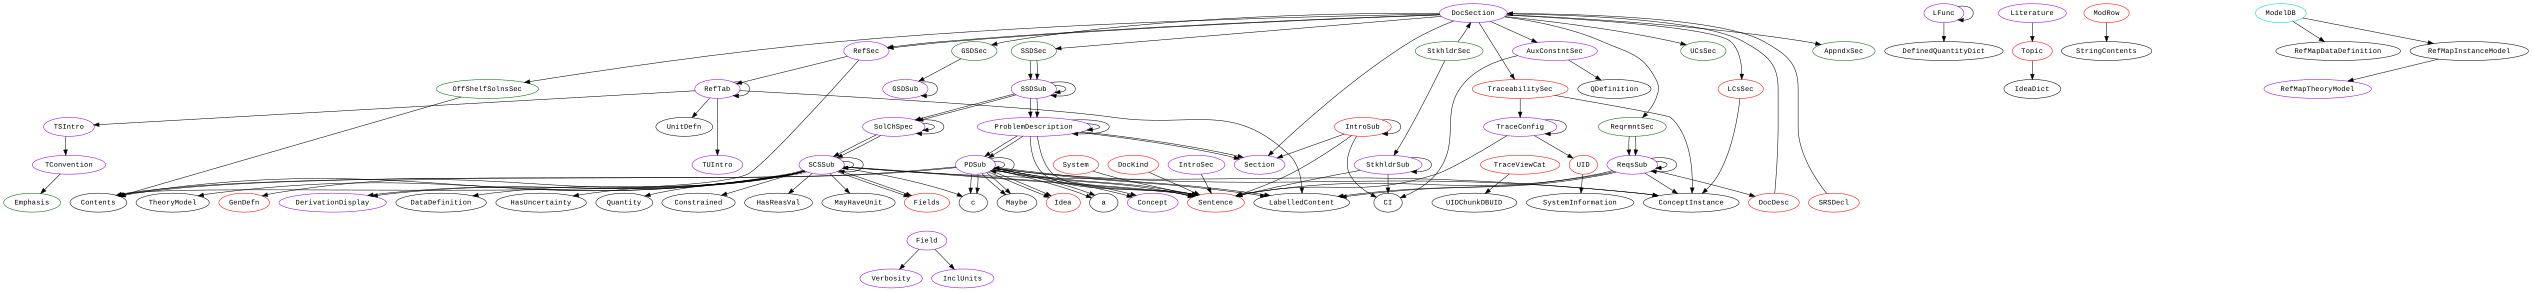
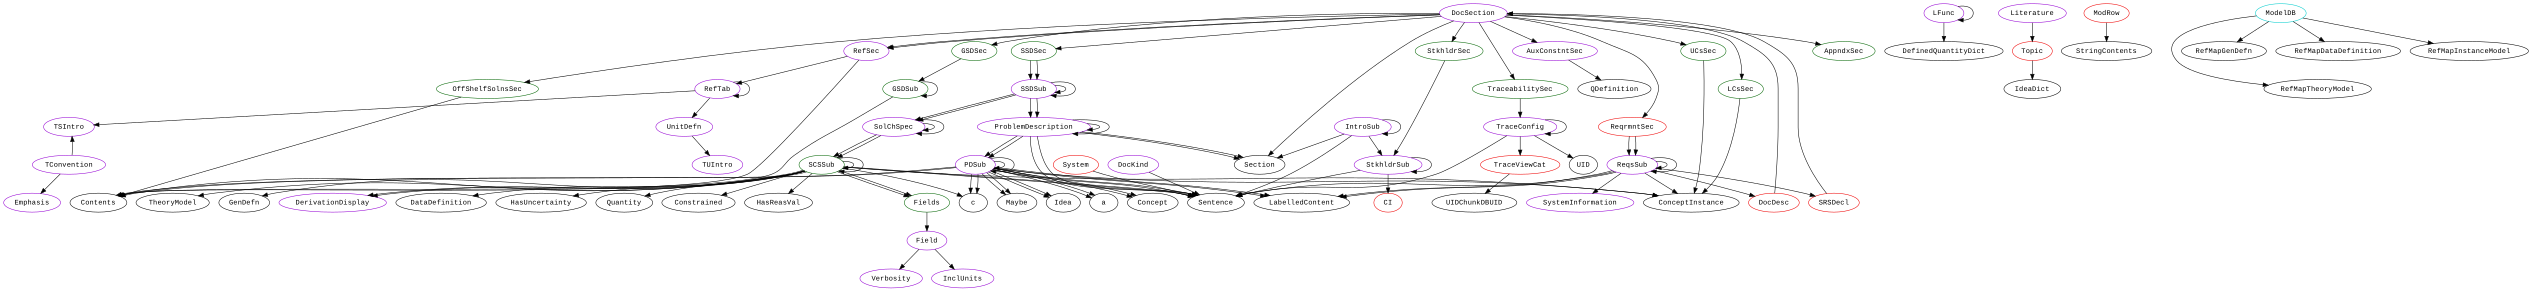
(1463, 35) -> (1459, 30)
none -> (2224, 51)
(2396, 69) -> (2173, 53)
(905, 89) -> (905, 89)
(1520, 89) -> (1520, 89)
(1741, 89) -> (1741, 89)
(2318, 89) -> (2318, 89)
(1022, 108) -> none
(1655, 114) -> (1703, 125)
(1451, 117) -> none
(717, 124) -> (699, 144)
(684, 127) -> (684, 127)
(1363, 127) -> (1363, 127)
(1632, 127) -> (1632, 127)
(65, 143) -> (72, 148)
none -> (1520, 143)
(822, 165) -> (822, 165)
(1133, 165) -> (1133, 165)
(1196, 165) -> none
(1260, 165) -> (1260, 165)
(1583, 165) -> (1583, 165)
(1348, 168) -> (1374, 144)
none -> (1733, 180)
(1582, 182) -> (1609, 182)
none -> (520, 189)
(32, 203) -> (32, 203)
(244, 203) -> (244, 203)
(859, 203) -> none
(927, 203) -> (927, 203)
(1063, 203) -> (1063, 203)
(1153, 203) -> (1153, 203)
(1216, 203) -> (1216, 203)
(1388, 203) -> (1388, 203)
(1580, 203) -> (1580, 203)
none -> (927, 219)
